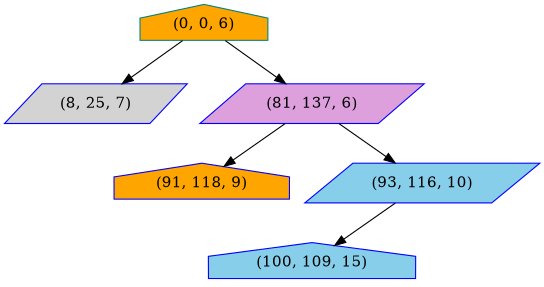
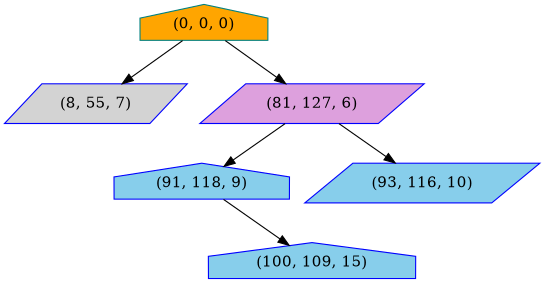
(204, 24) -> (204, 24)
(96, 104) -> (96, 104)
(312, 104) -> (312, 104)
(202, 183) -> (202, 183)
(370, 221) -> (252, 219)
